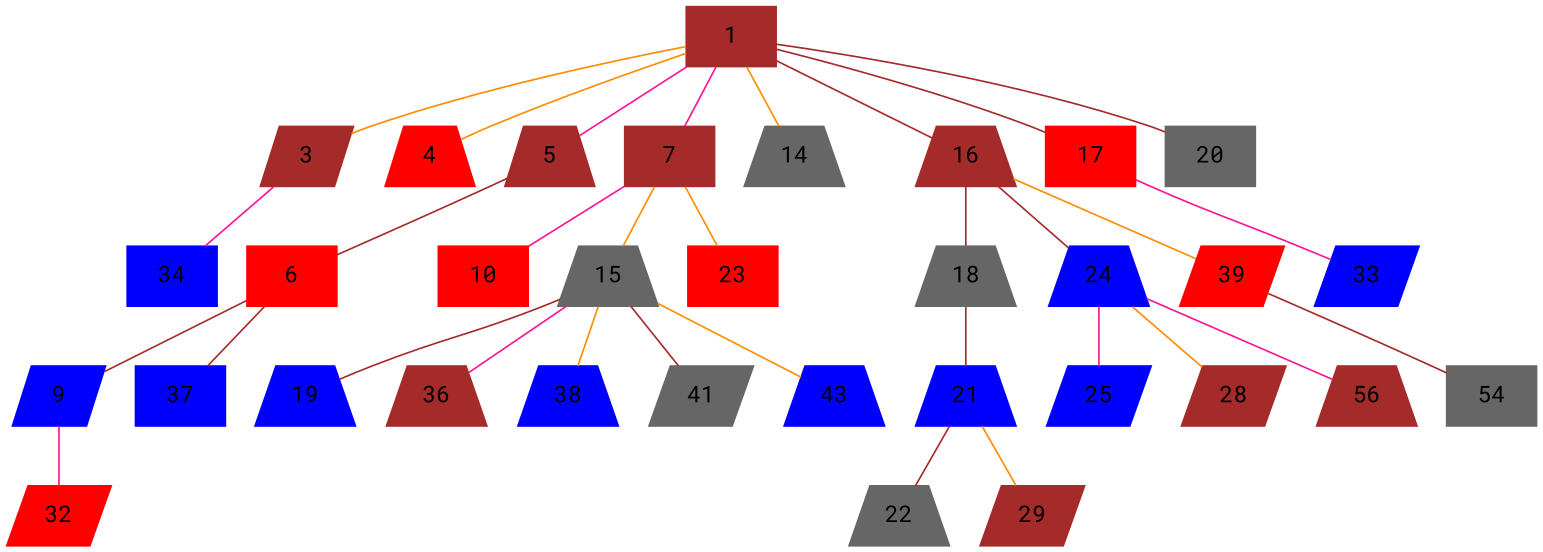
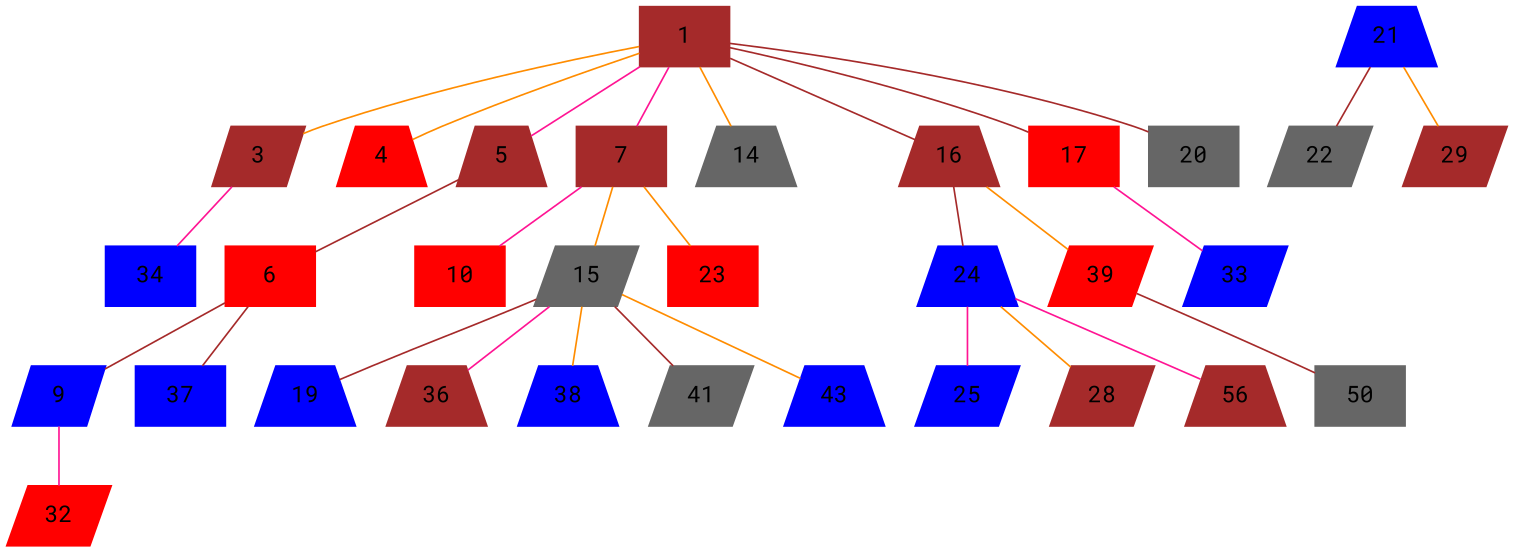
(608, 276) -> (586, 276)
(966, 276) -> none
(1492, 396) -> (1360, 396)
(899, 516) -> (1320, 156)
